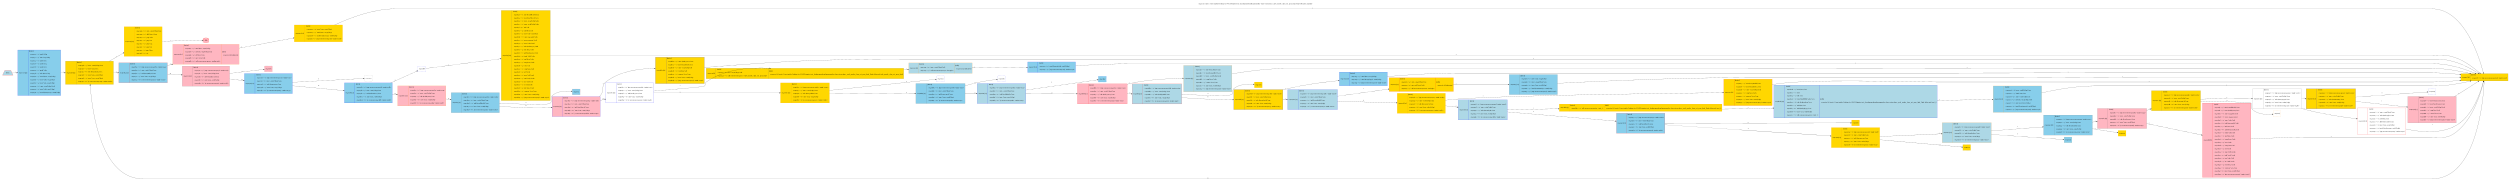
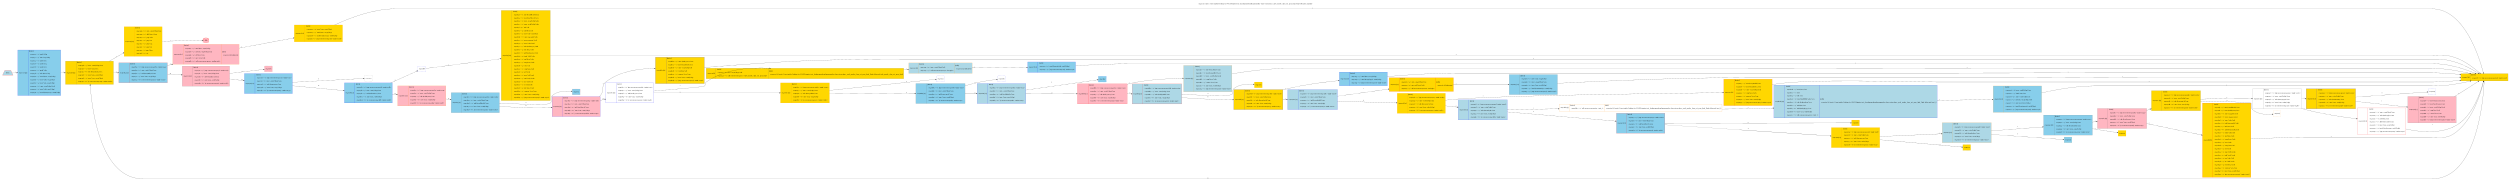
(1641, 108) -> (1641, 108)
(2227, 140) -> (2227, 140)
